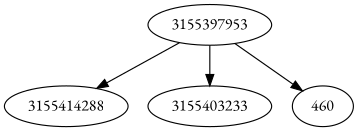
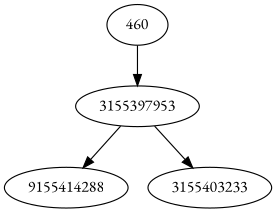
(264, 64) -> (137, 60)
(66, 106) -> (66, 188)
